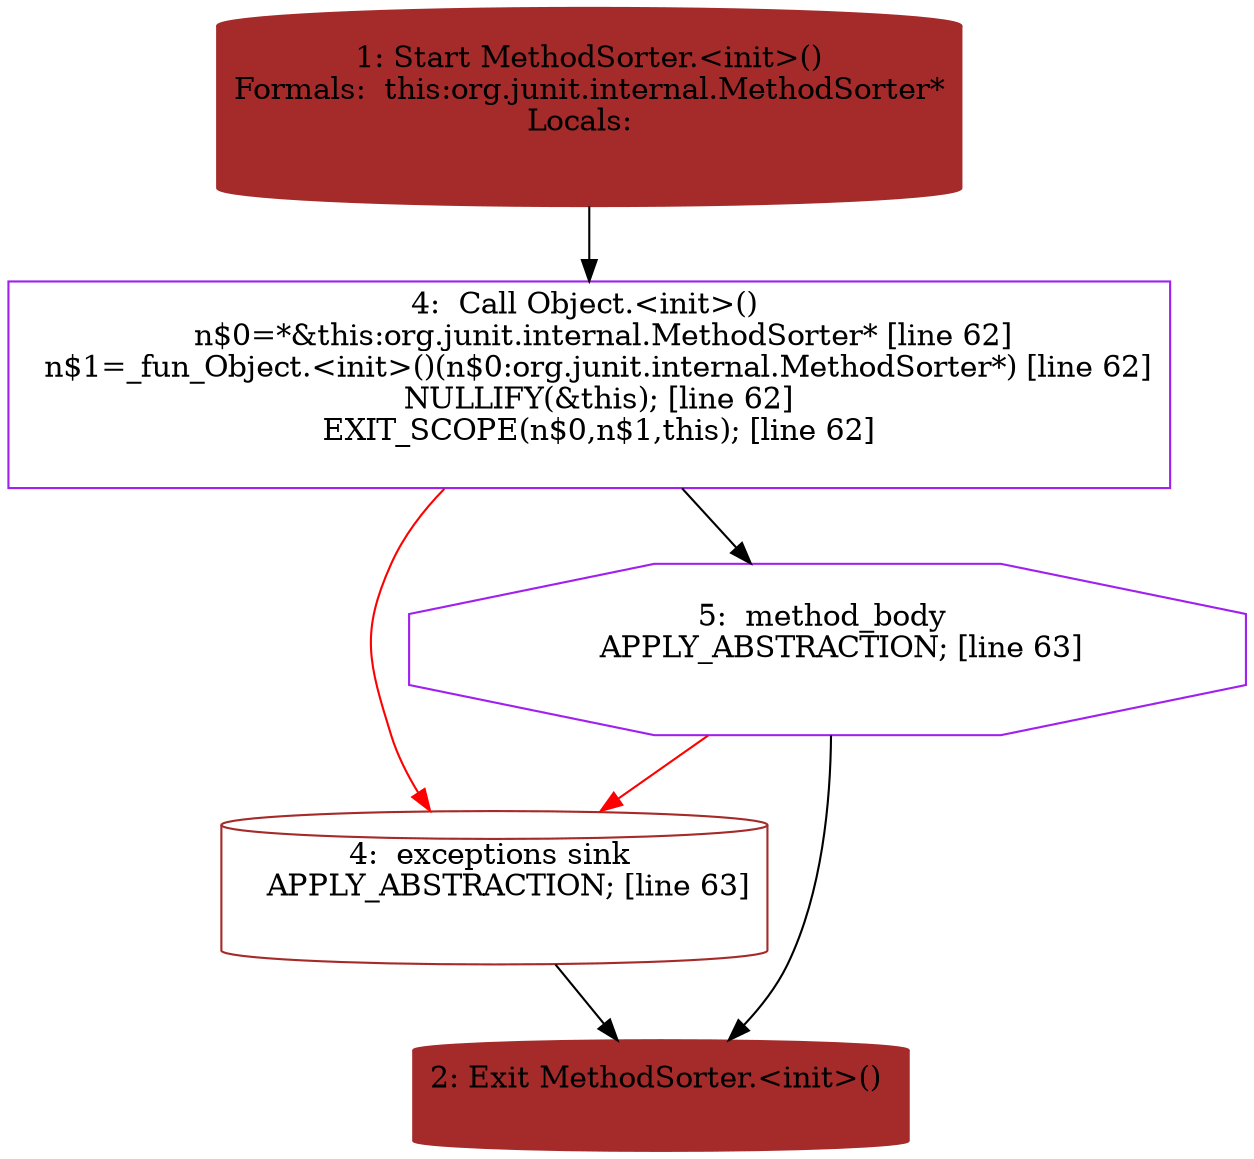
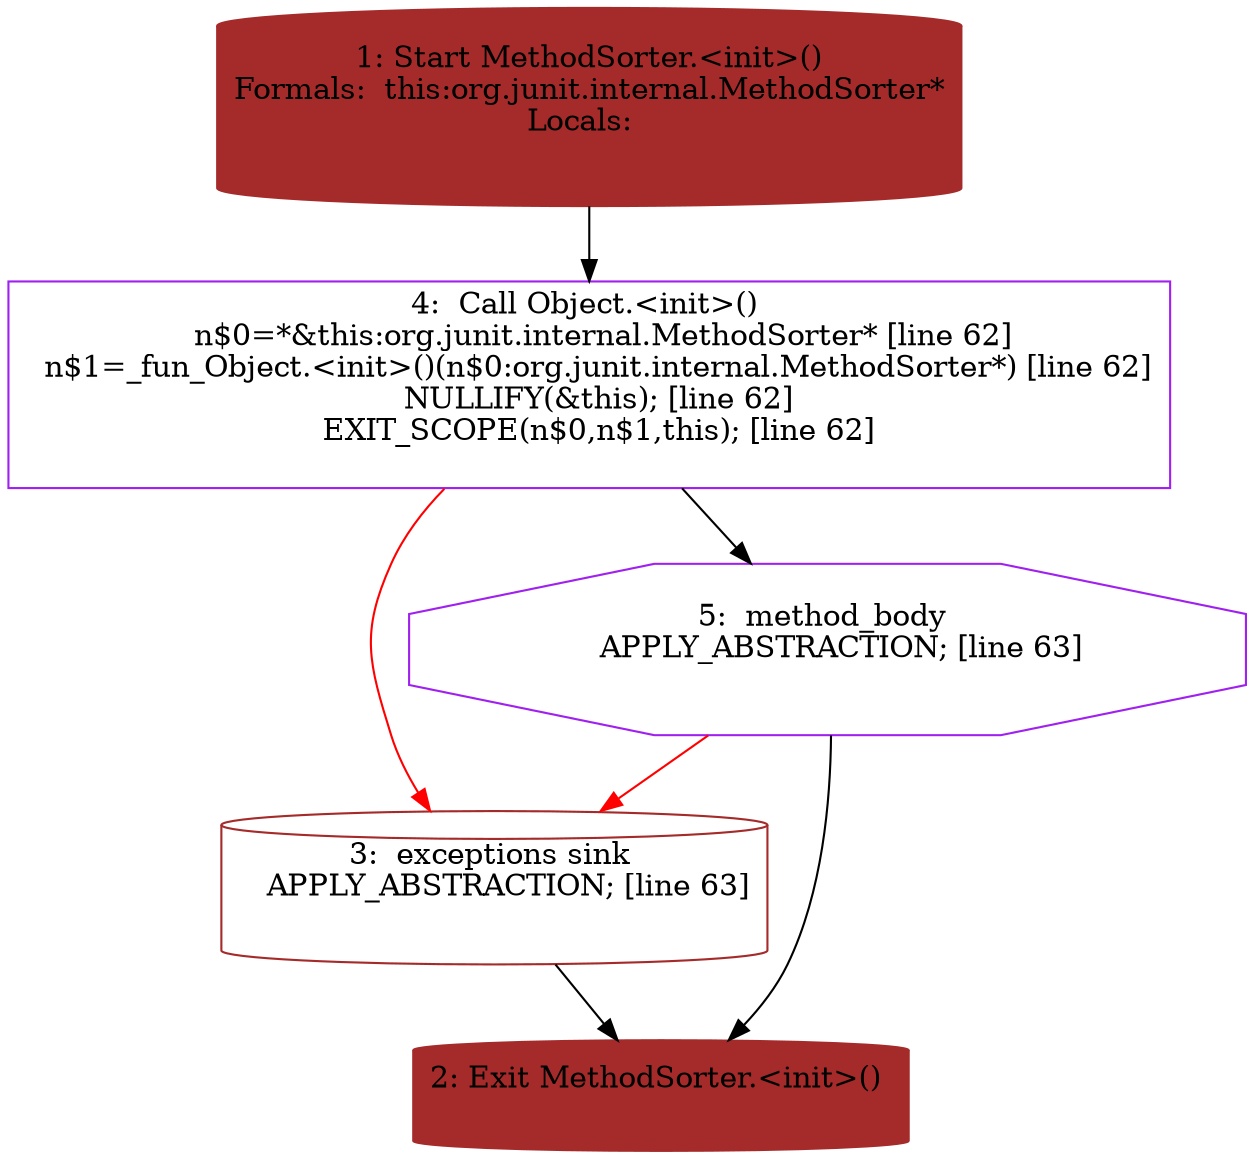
(494, 888) -> (494, 888)
